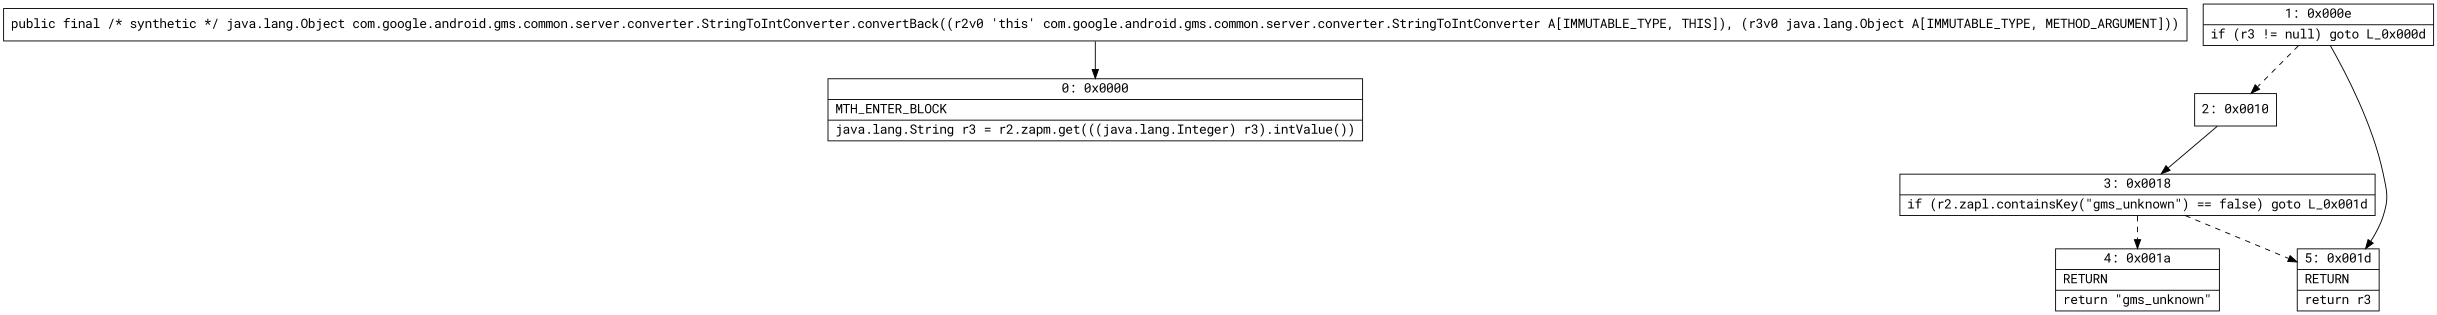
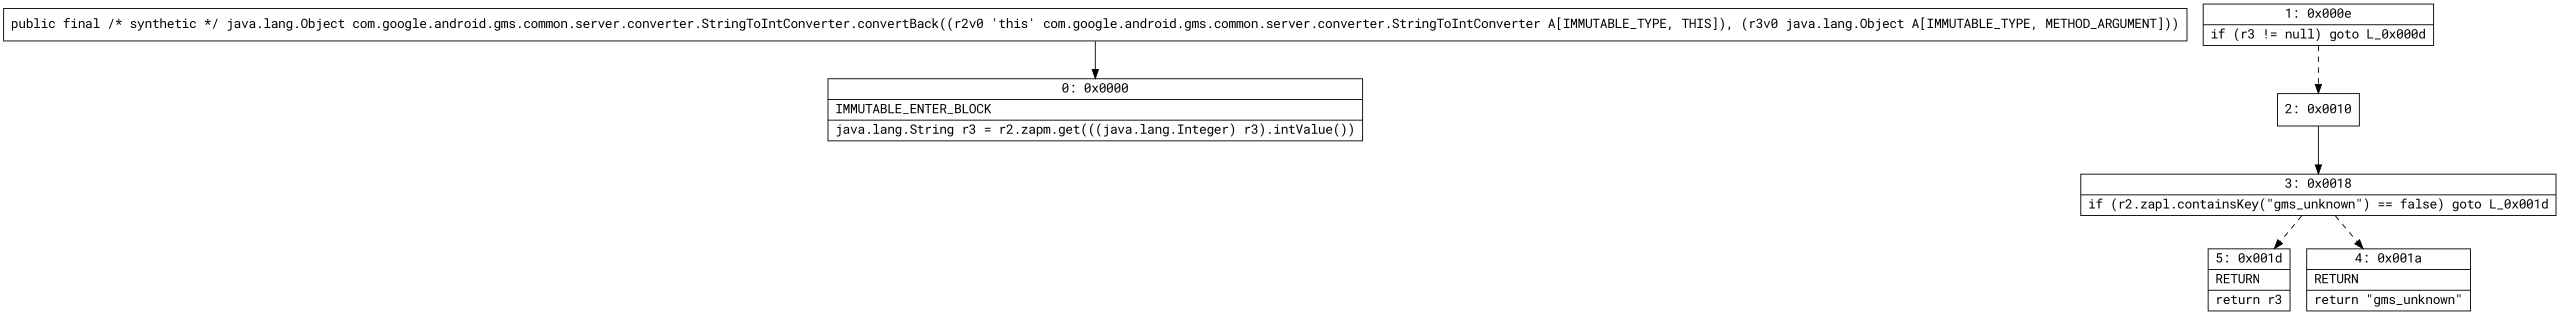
(891, 109) -> (913, 109)
(2374, 141) -> none
